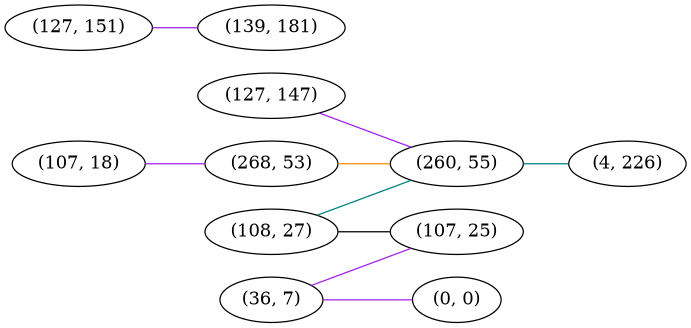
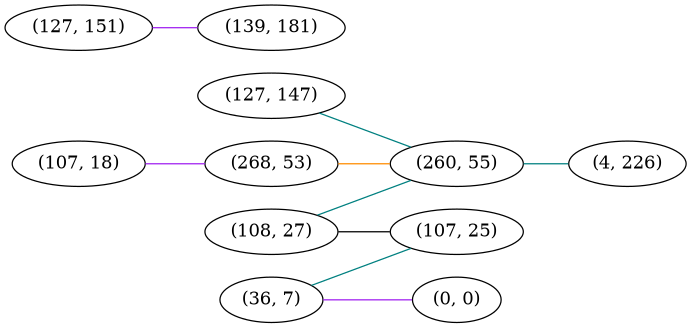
(365, 130) -> (365, 130)
(361, 267) -> (361, 267)
